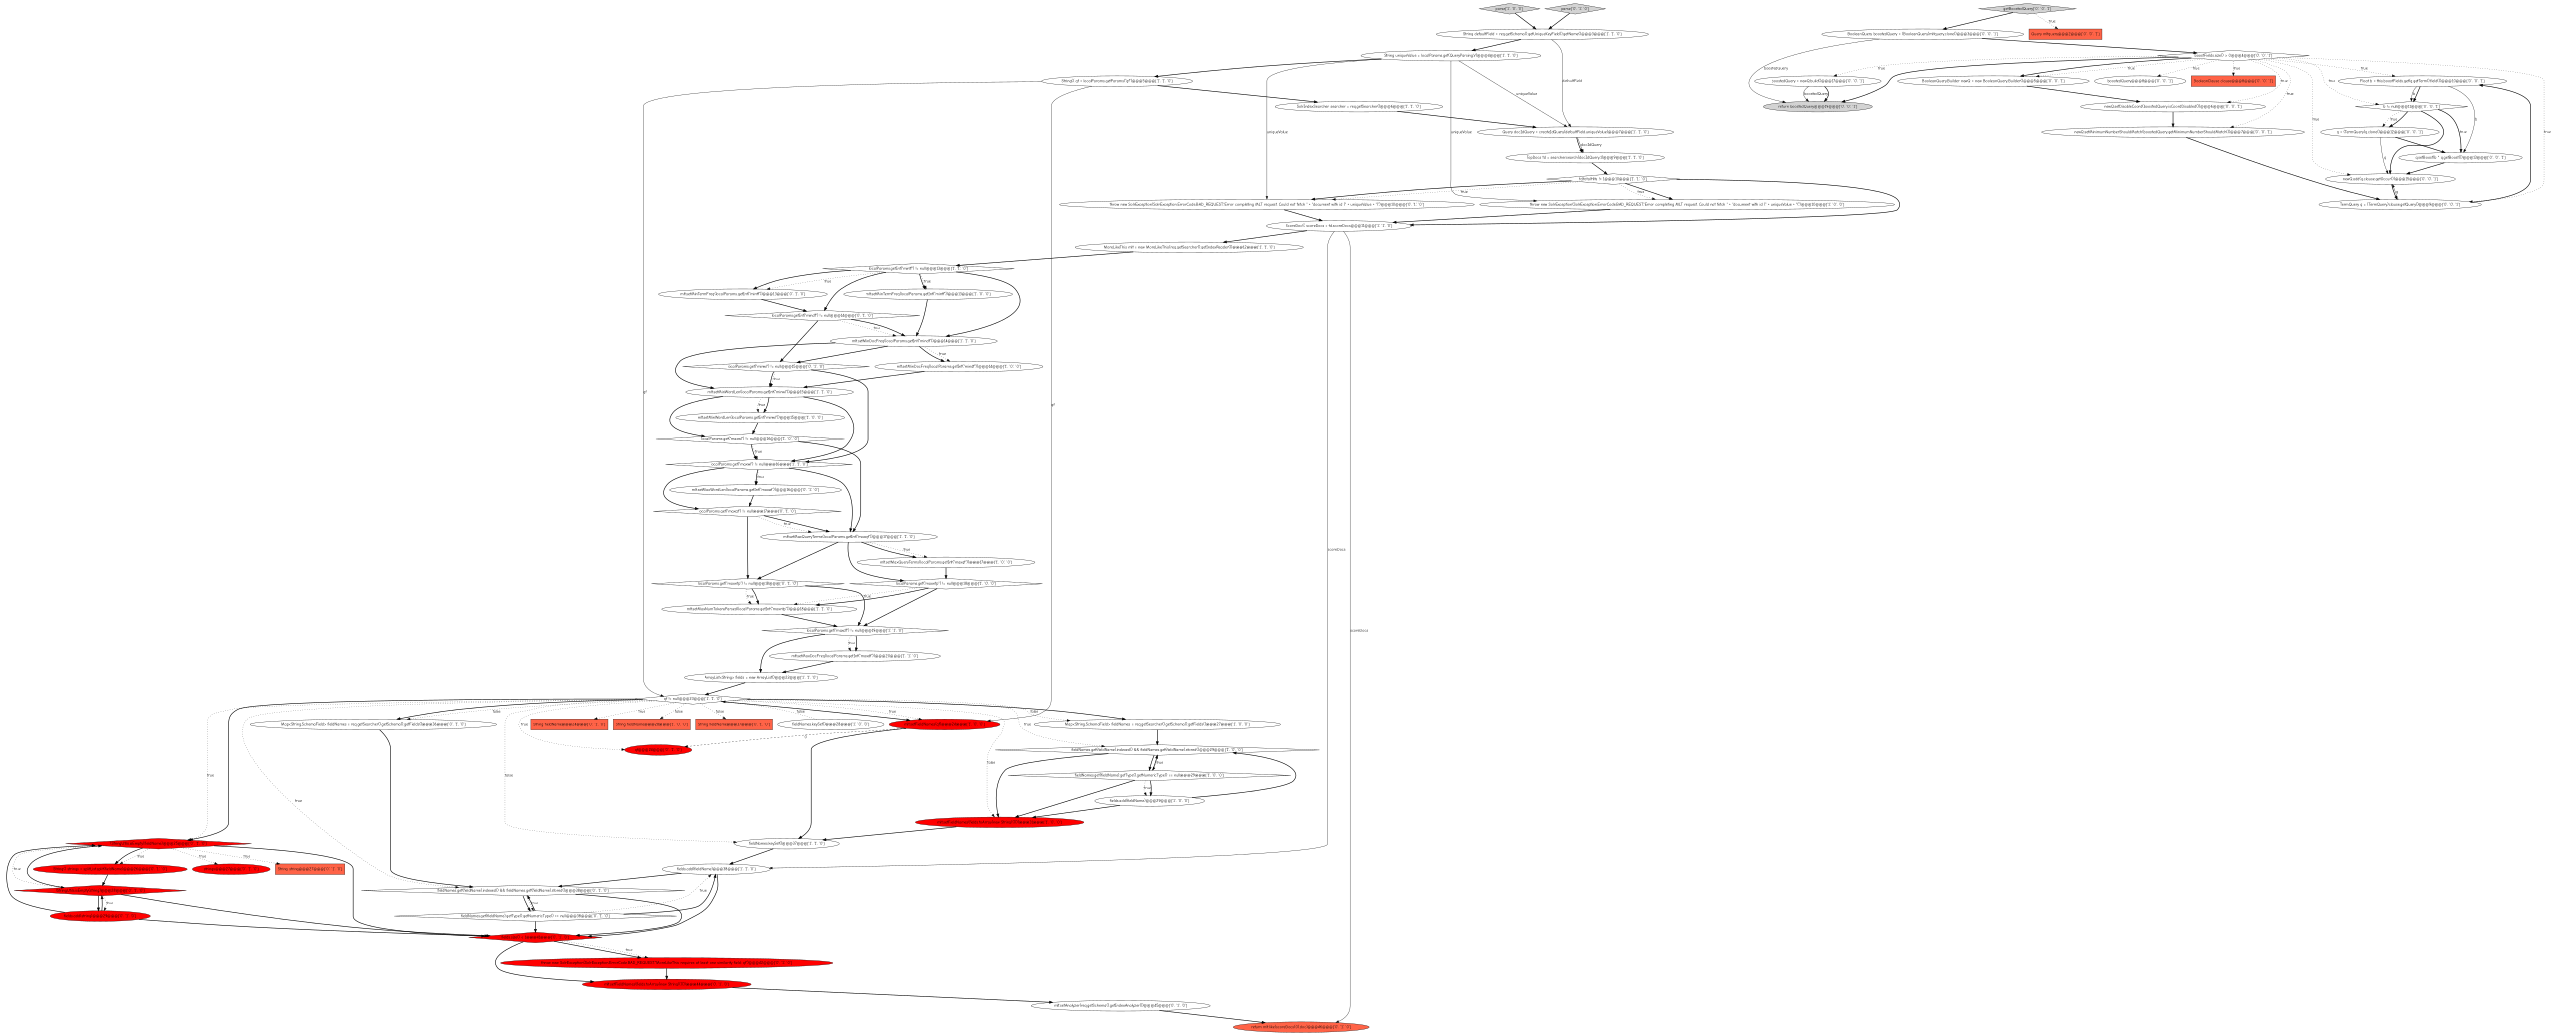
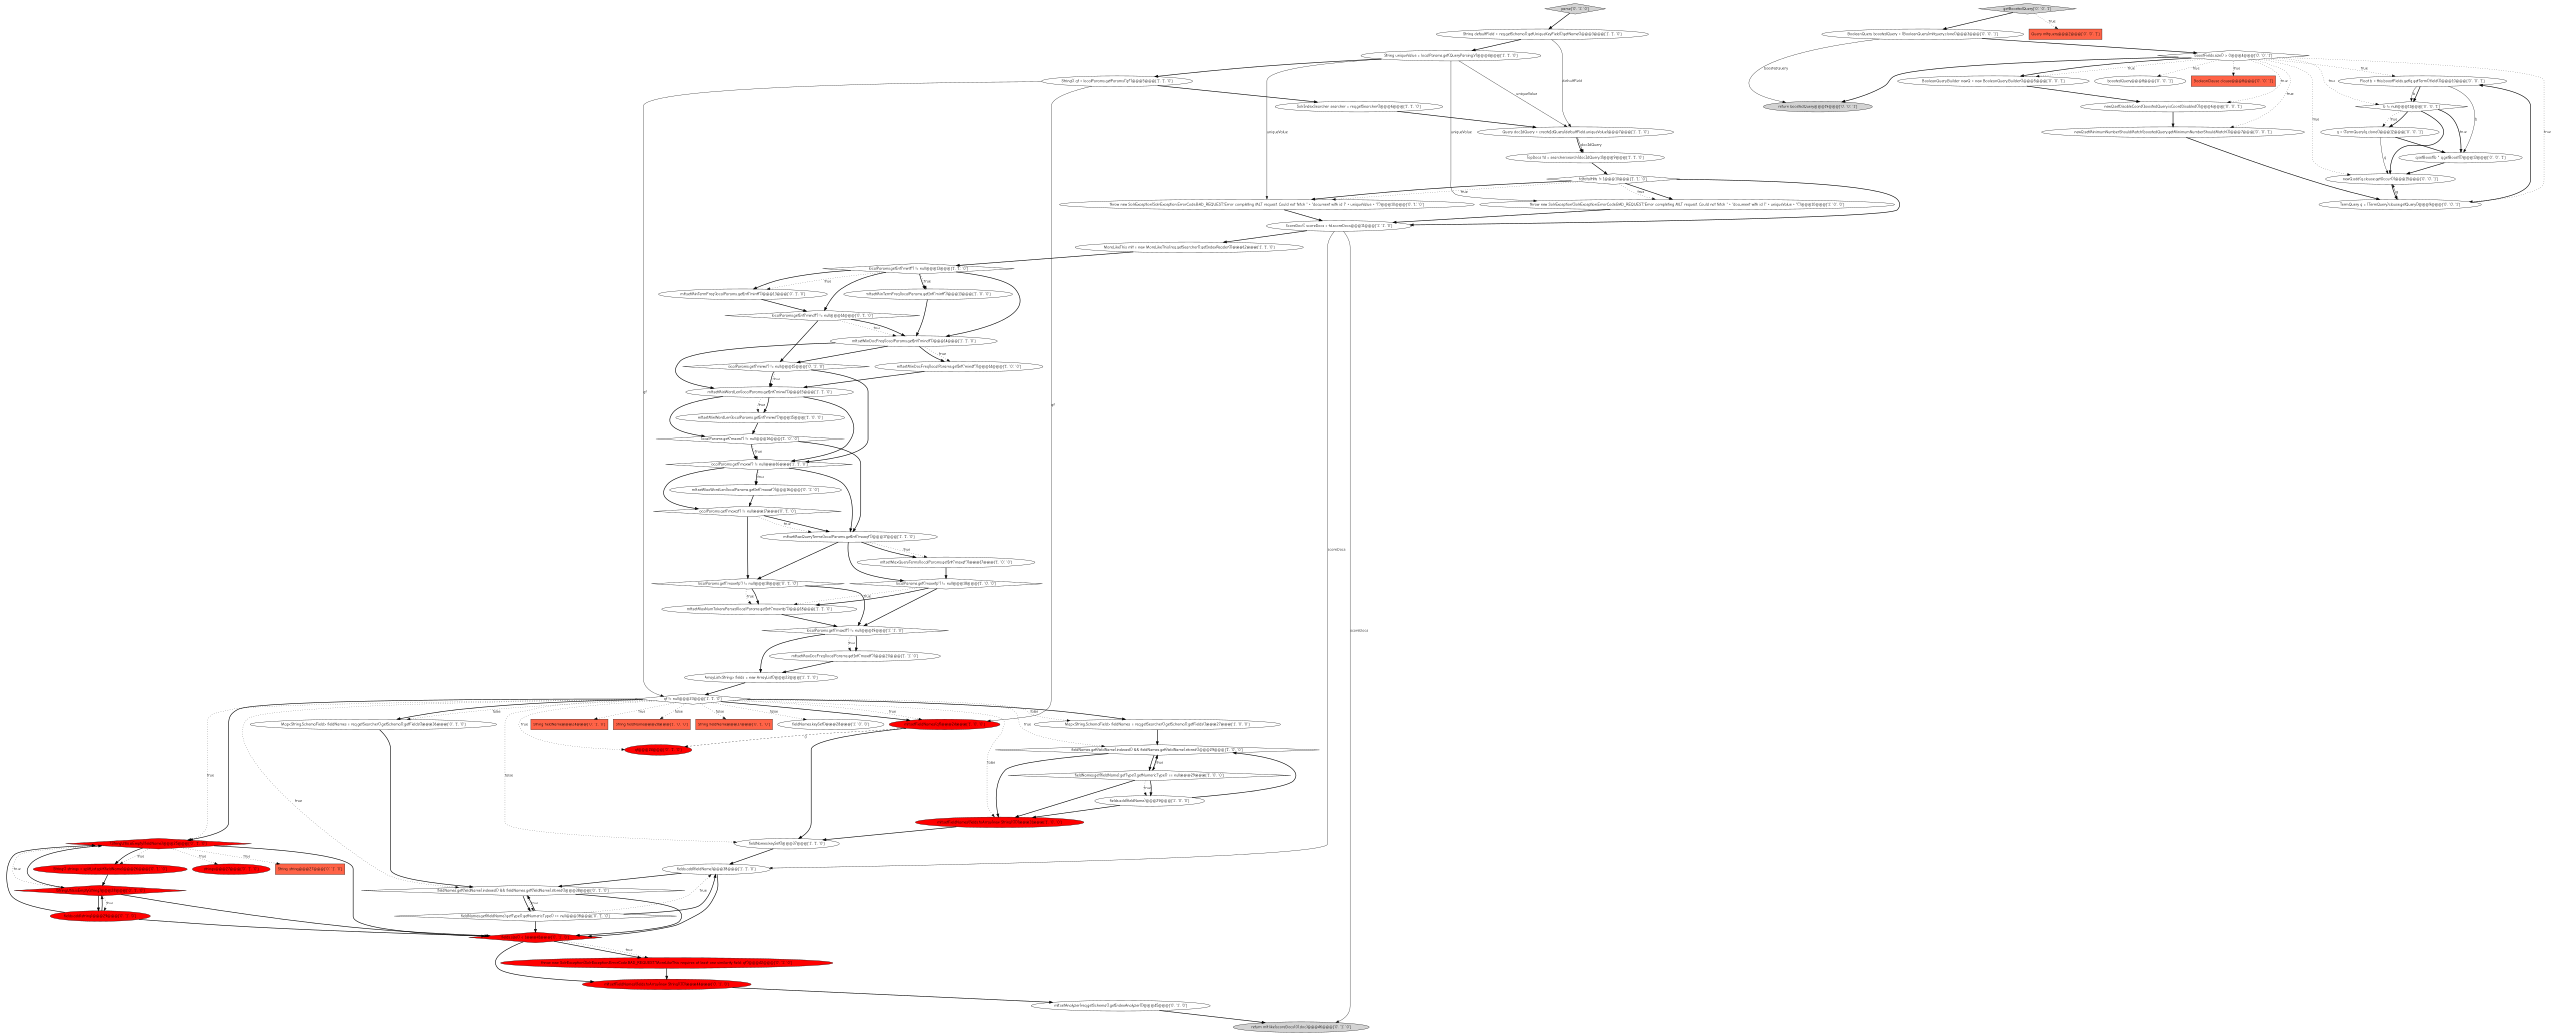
(1510, 9) -> none
(1818, 81) -> none
(771, 708) -> (757, 711)
(1301, 1027) -> (1301, 1027)
